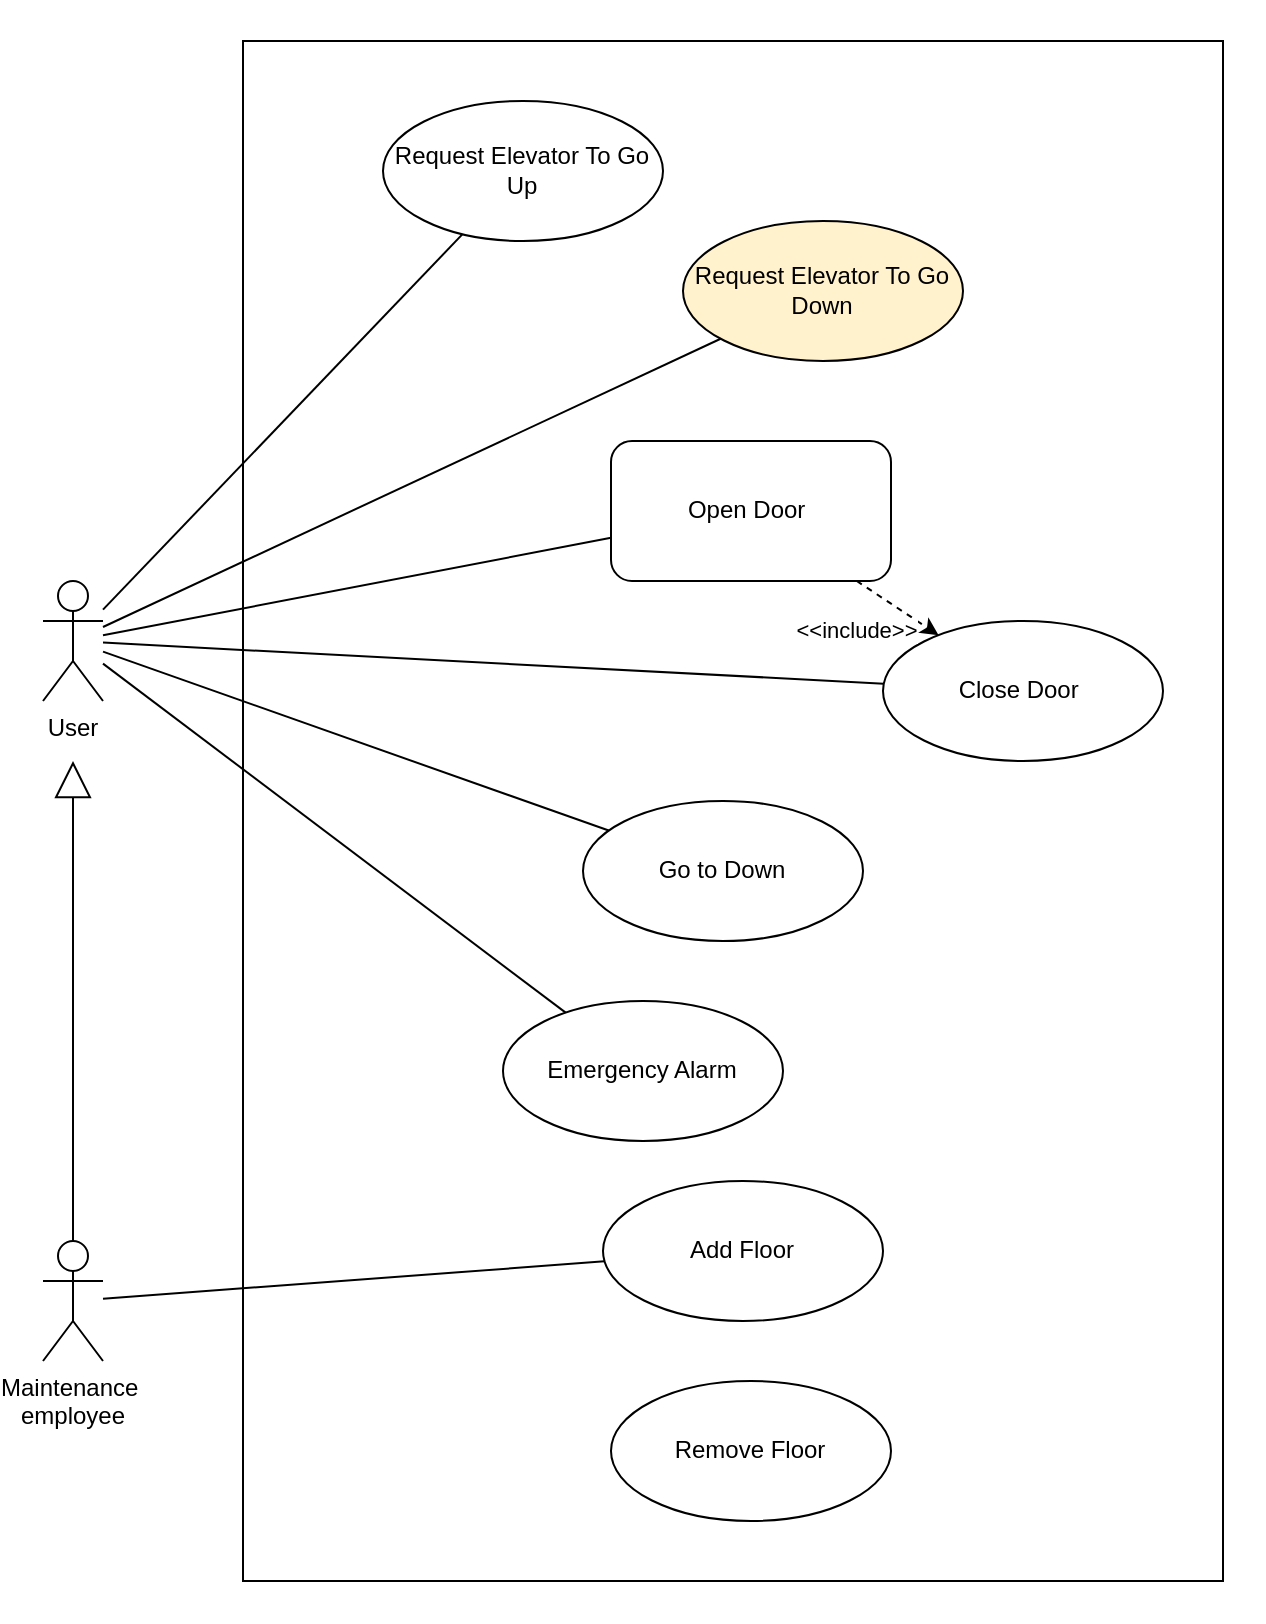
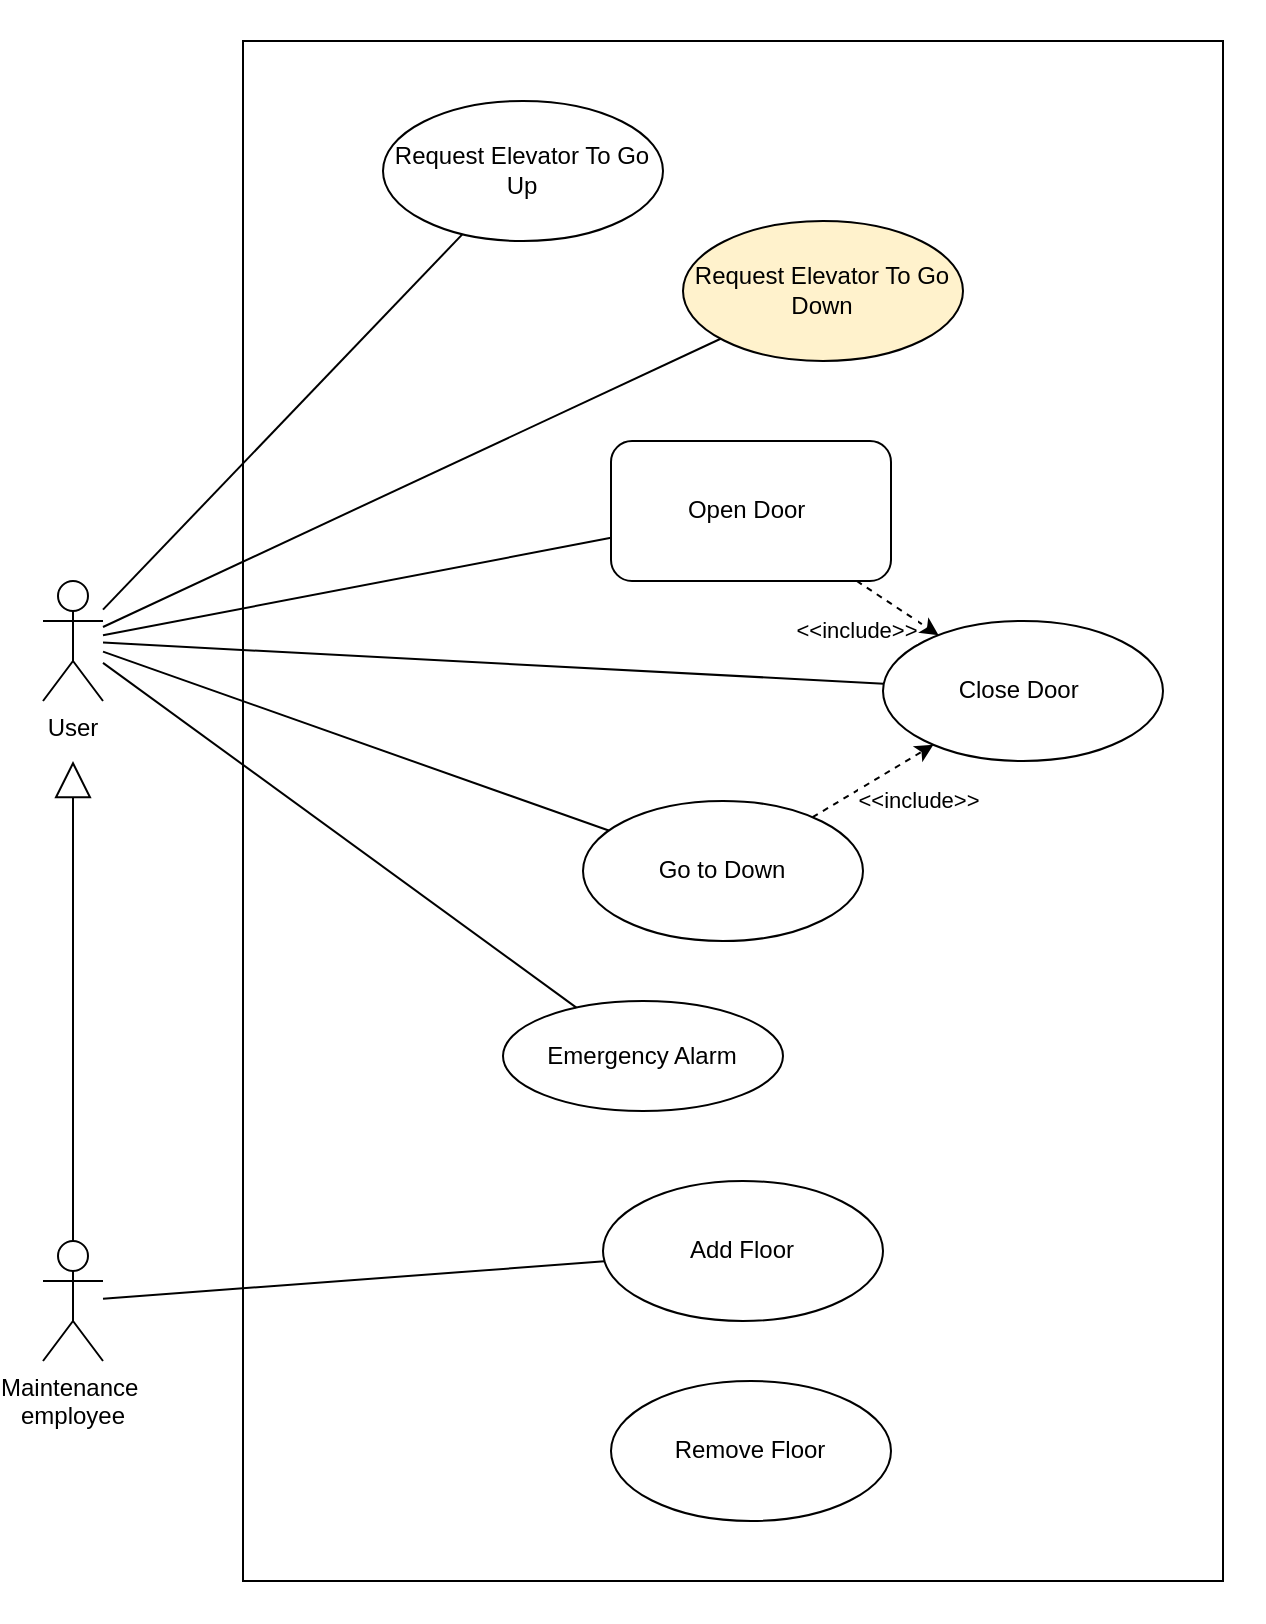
none -> (868, 784)
(643, 1071) -> (643, 1056)
